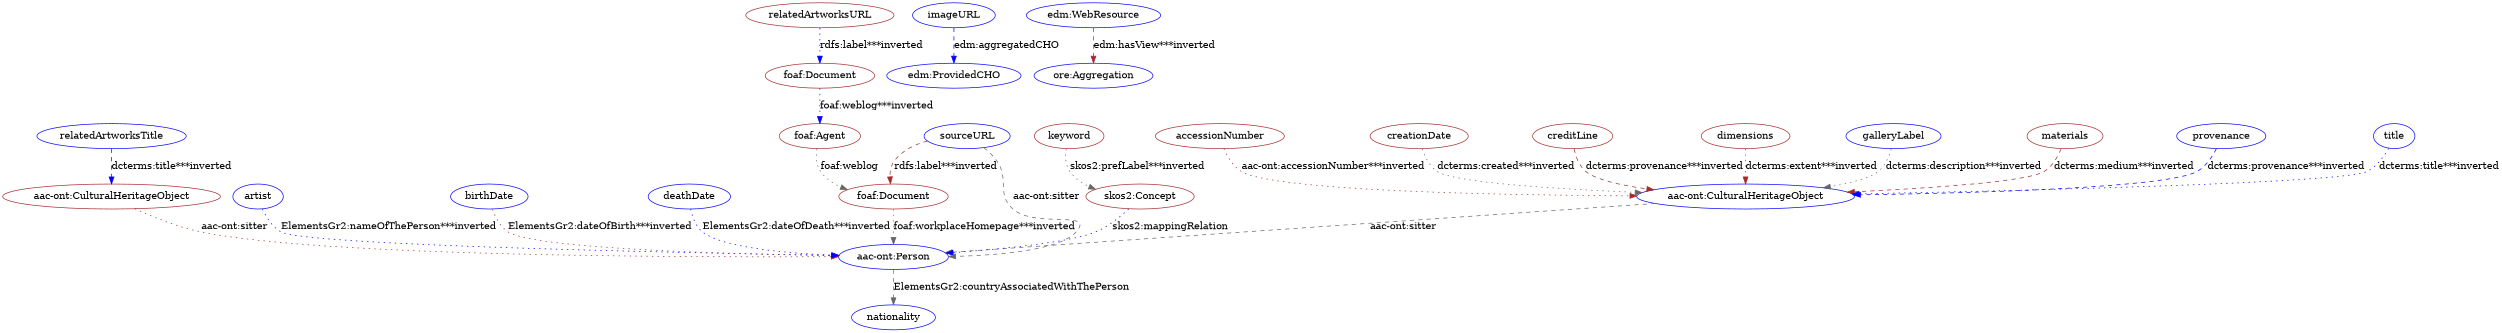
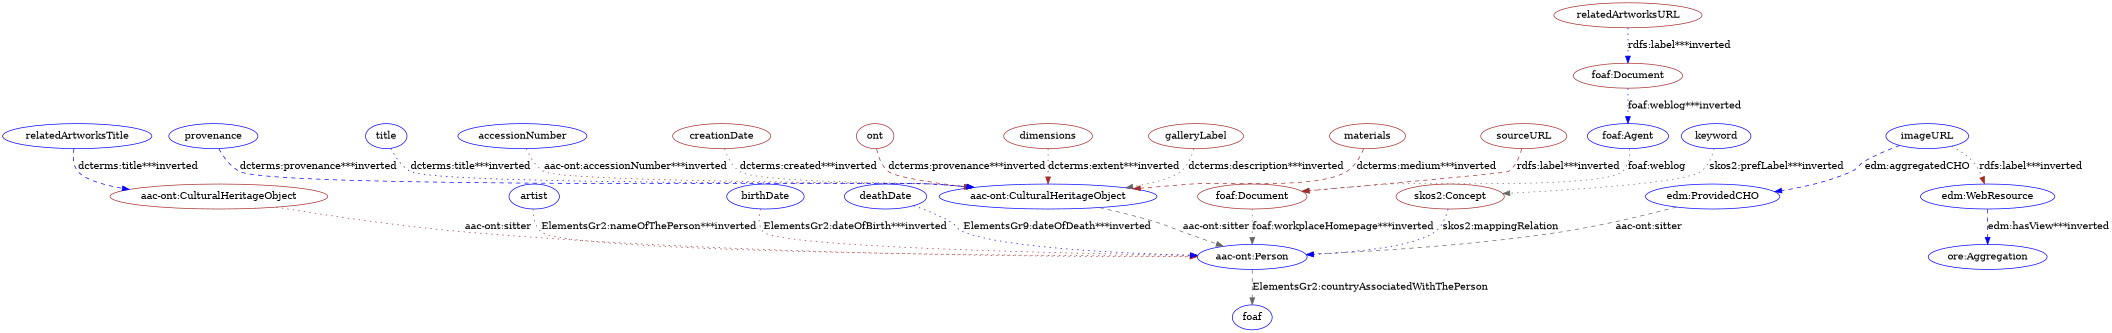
(1093, 42) -> (1988, 223)
(820, 136) -> (1628, 136)
(967, 136) -> (1524, 136)
(1069, 136) -> (1716, 136)
(1220, 136) -> (522, 136)
(1573, 136) -> (875, 136)
(1893, 136) -> (1196, 136)
none -> (1970, 159)
(1077, 222) -> (1496, 240)
(797, 227) -> (1057, 227)
(541, 249) -> (853, 253)
(893, 317) -> (1252, 317)
